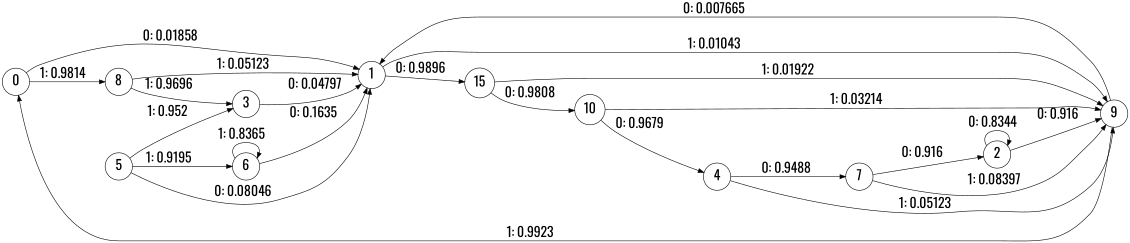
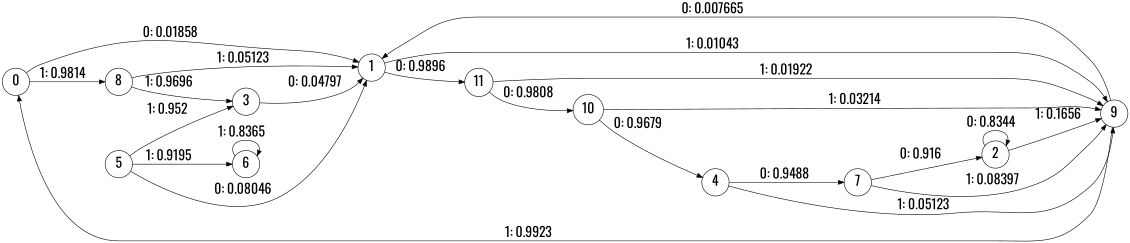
(480, 83) -> (479, 82)
(1064, 115) -> (1063, 115)
(321, 140) -> none
